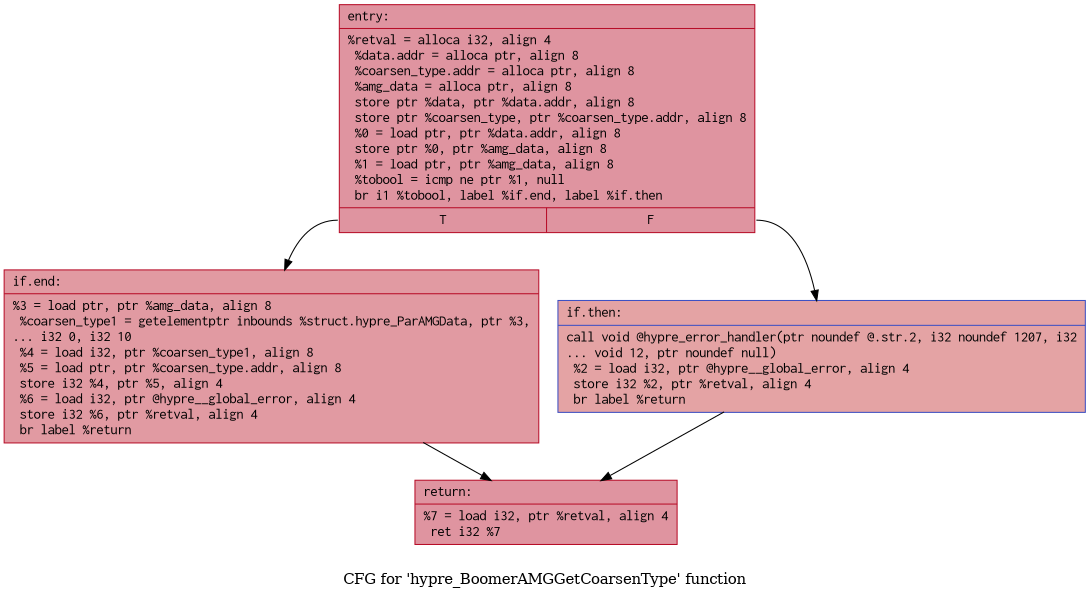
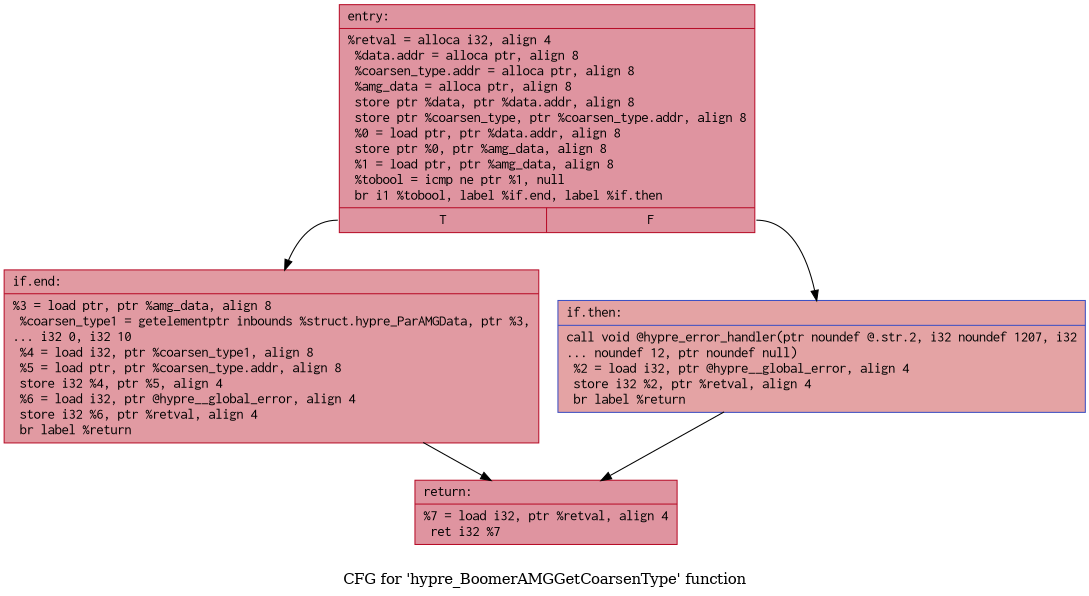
(671, 353) -> (682, 353)
